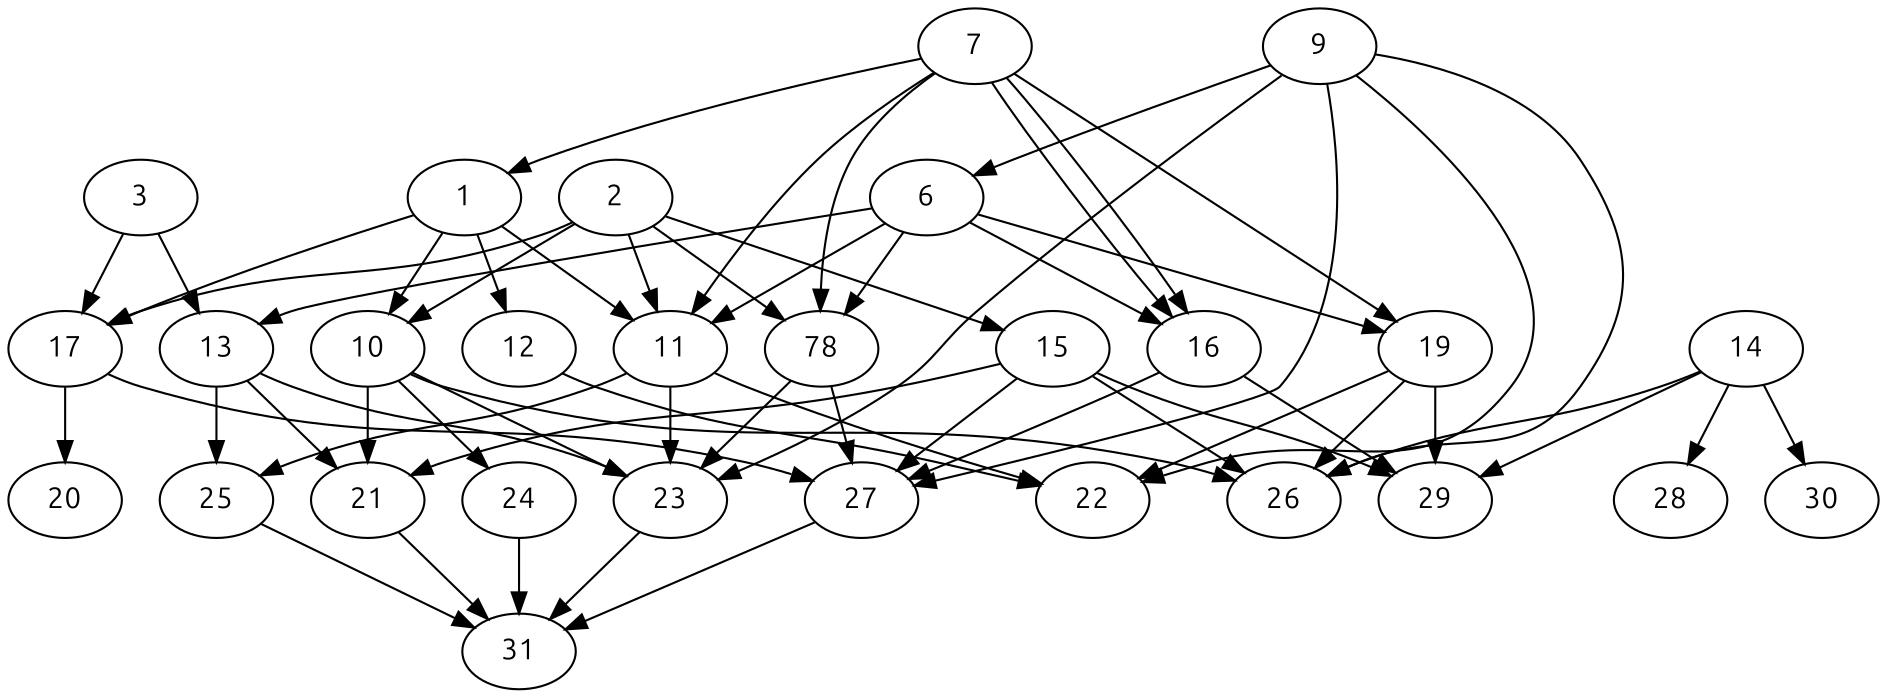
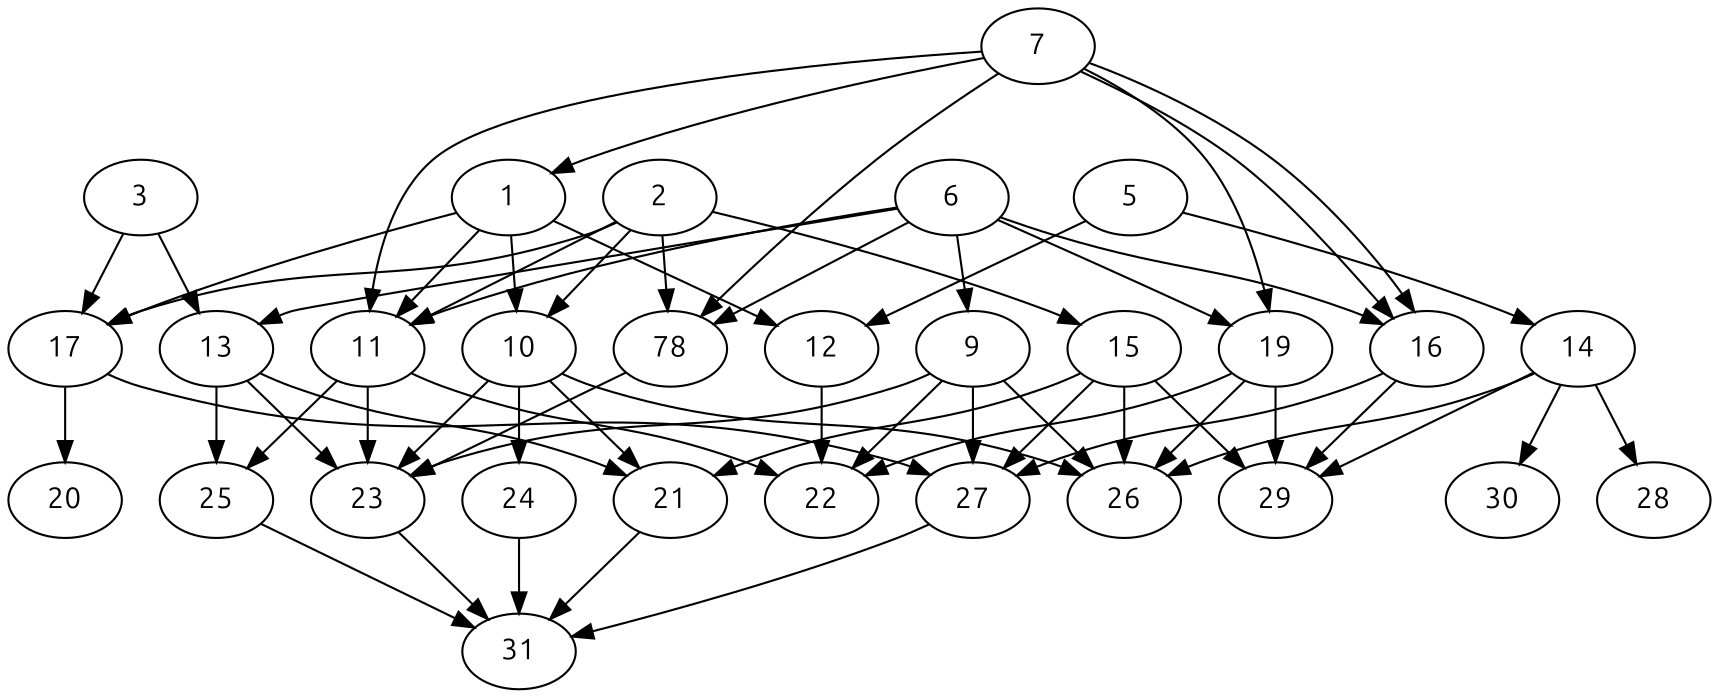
(1132, 115) -> (961, 262)
none -> (1131, 198)
(839, 414) -> none
